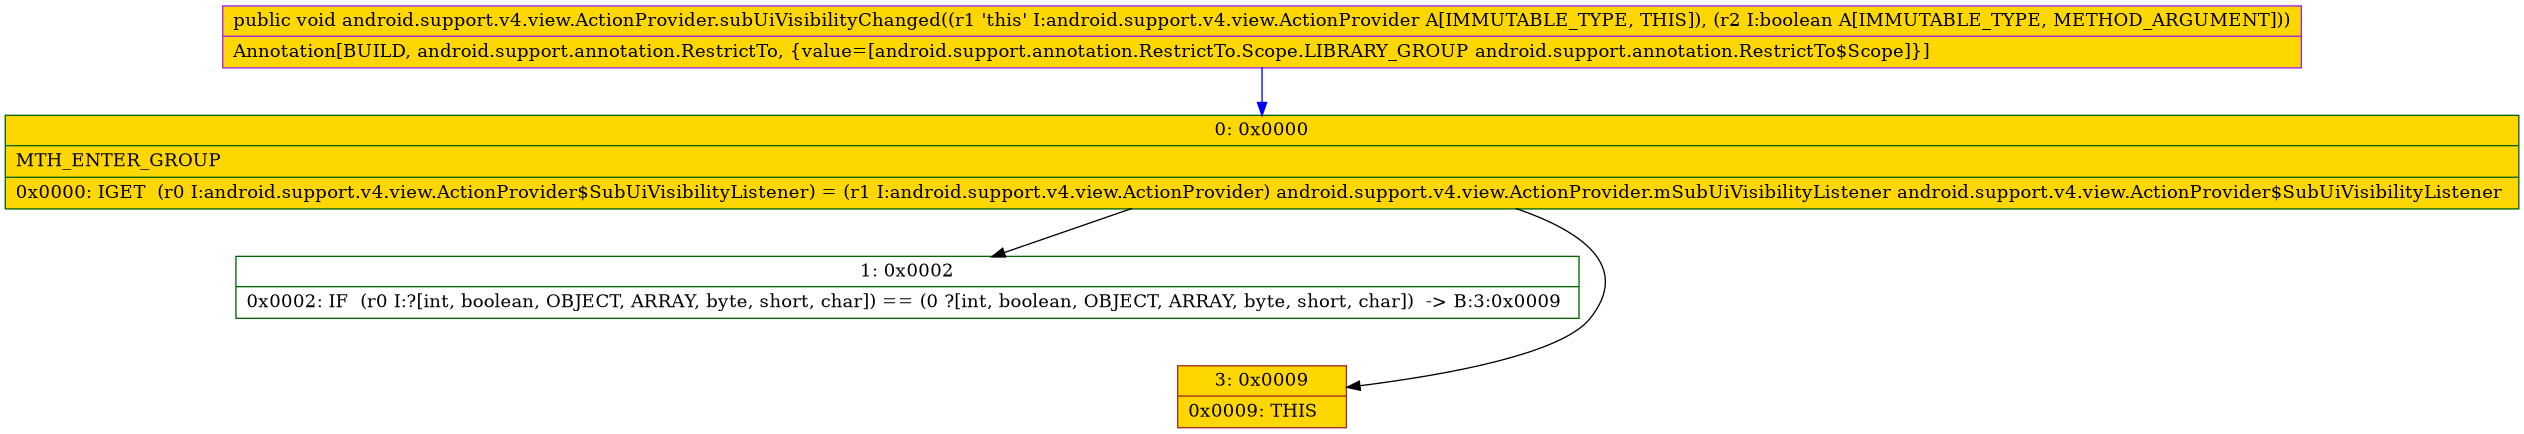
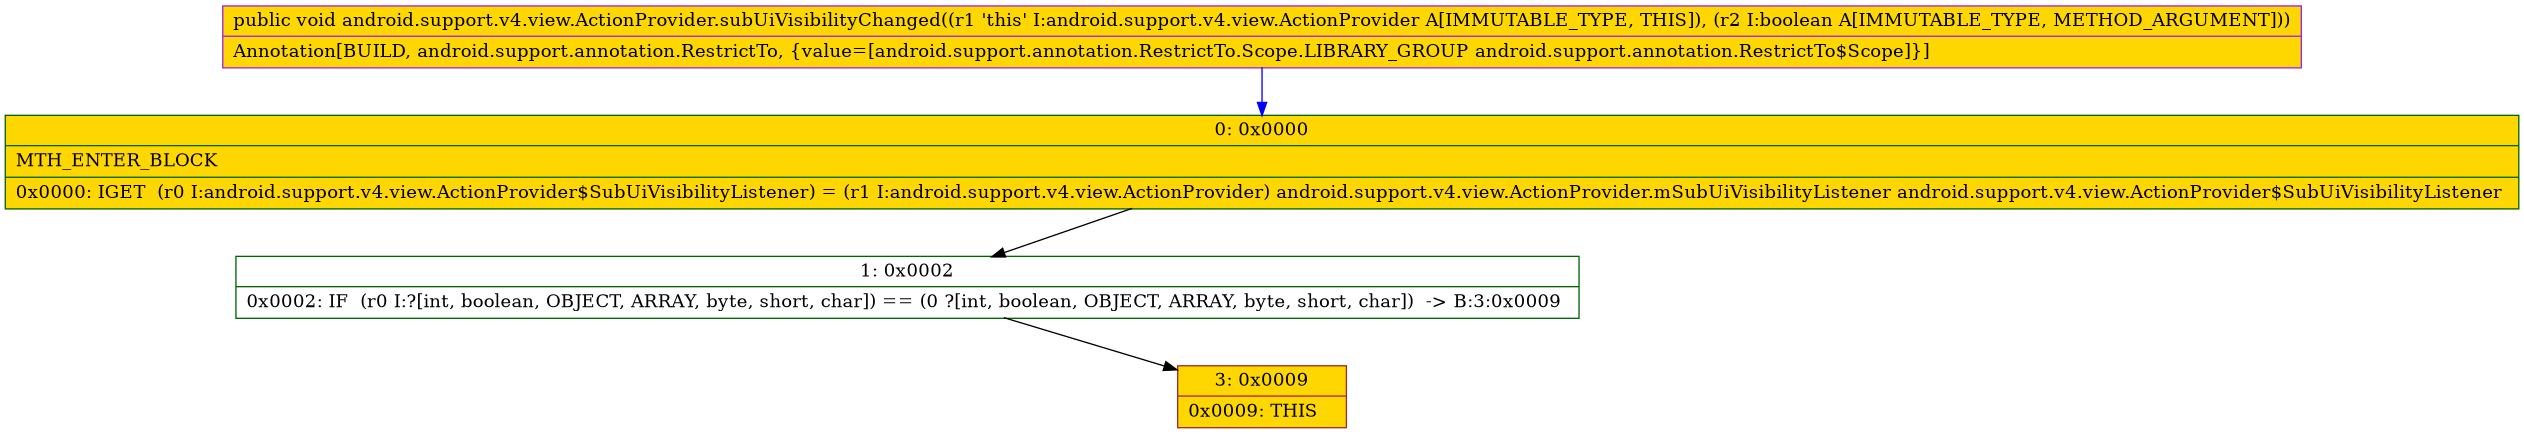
(119, 161) -> (117, 161)
(1557, 341) -> (1084, 342)
